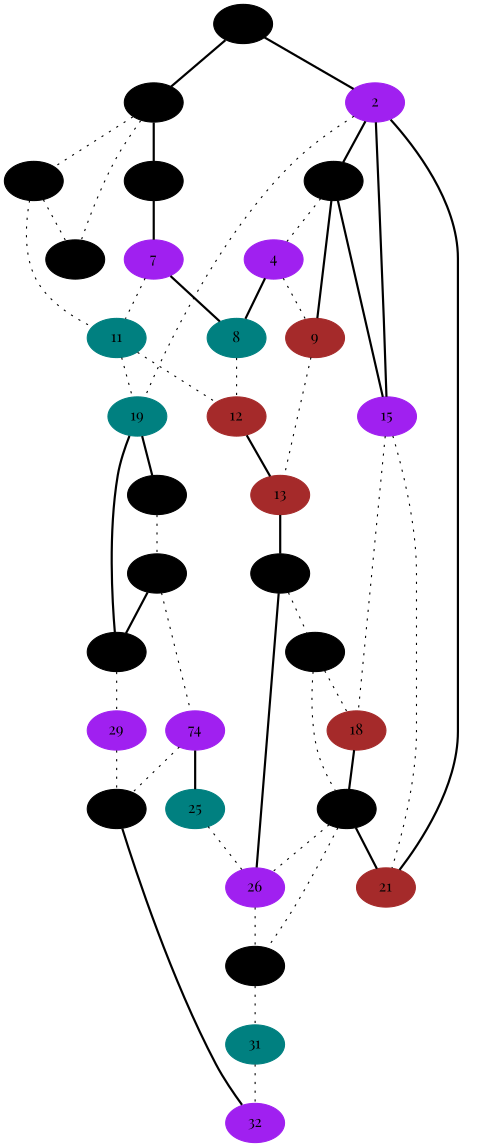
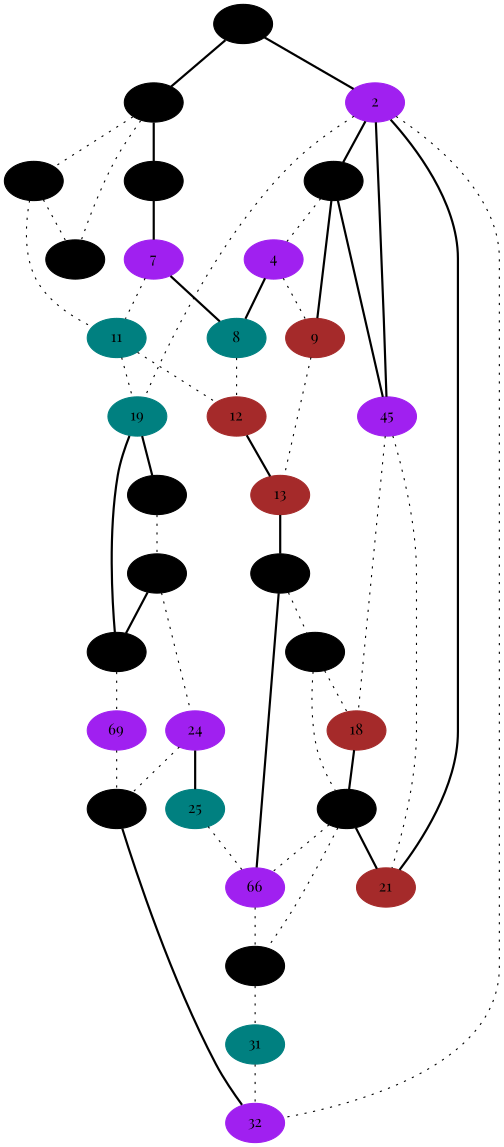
(387, 416) -> (387, 416)
none -> (499, 663)
(117, 730) -> (117, 730)
(195, 730) -> (195, 730)
(255, 887) -> (255, 887)
